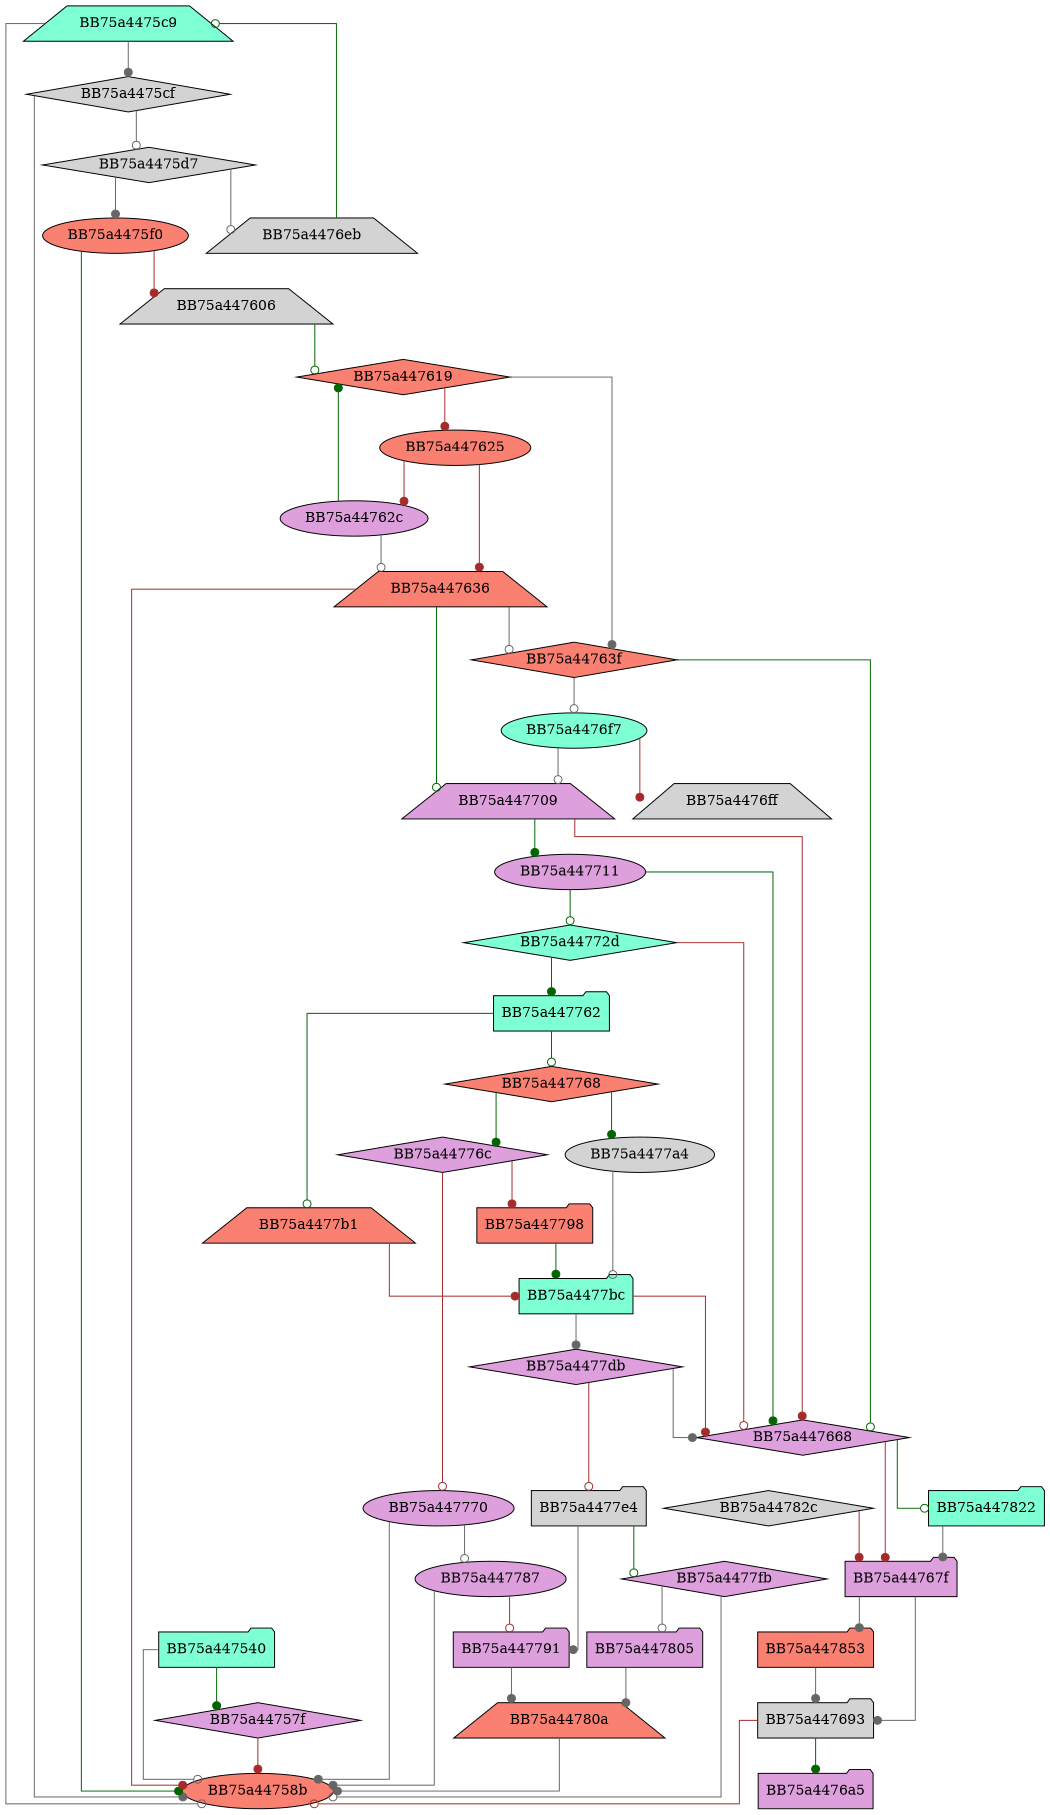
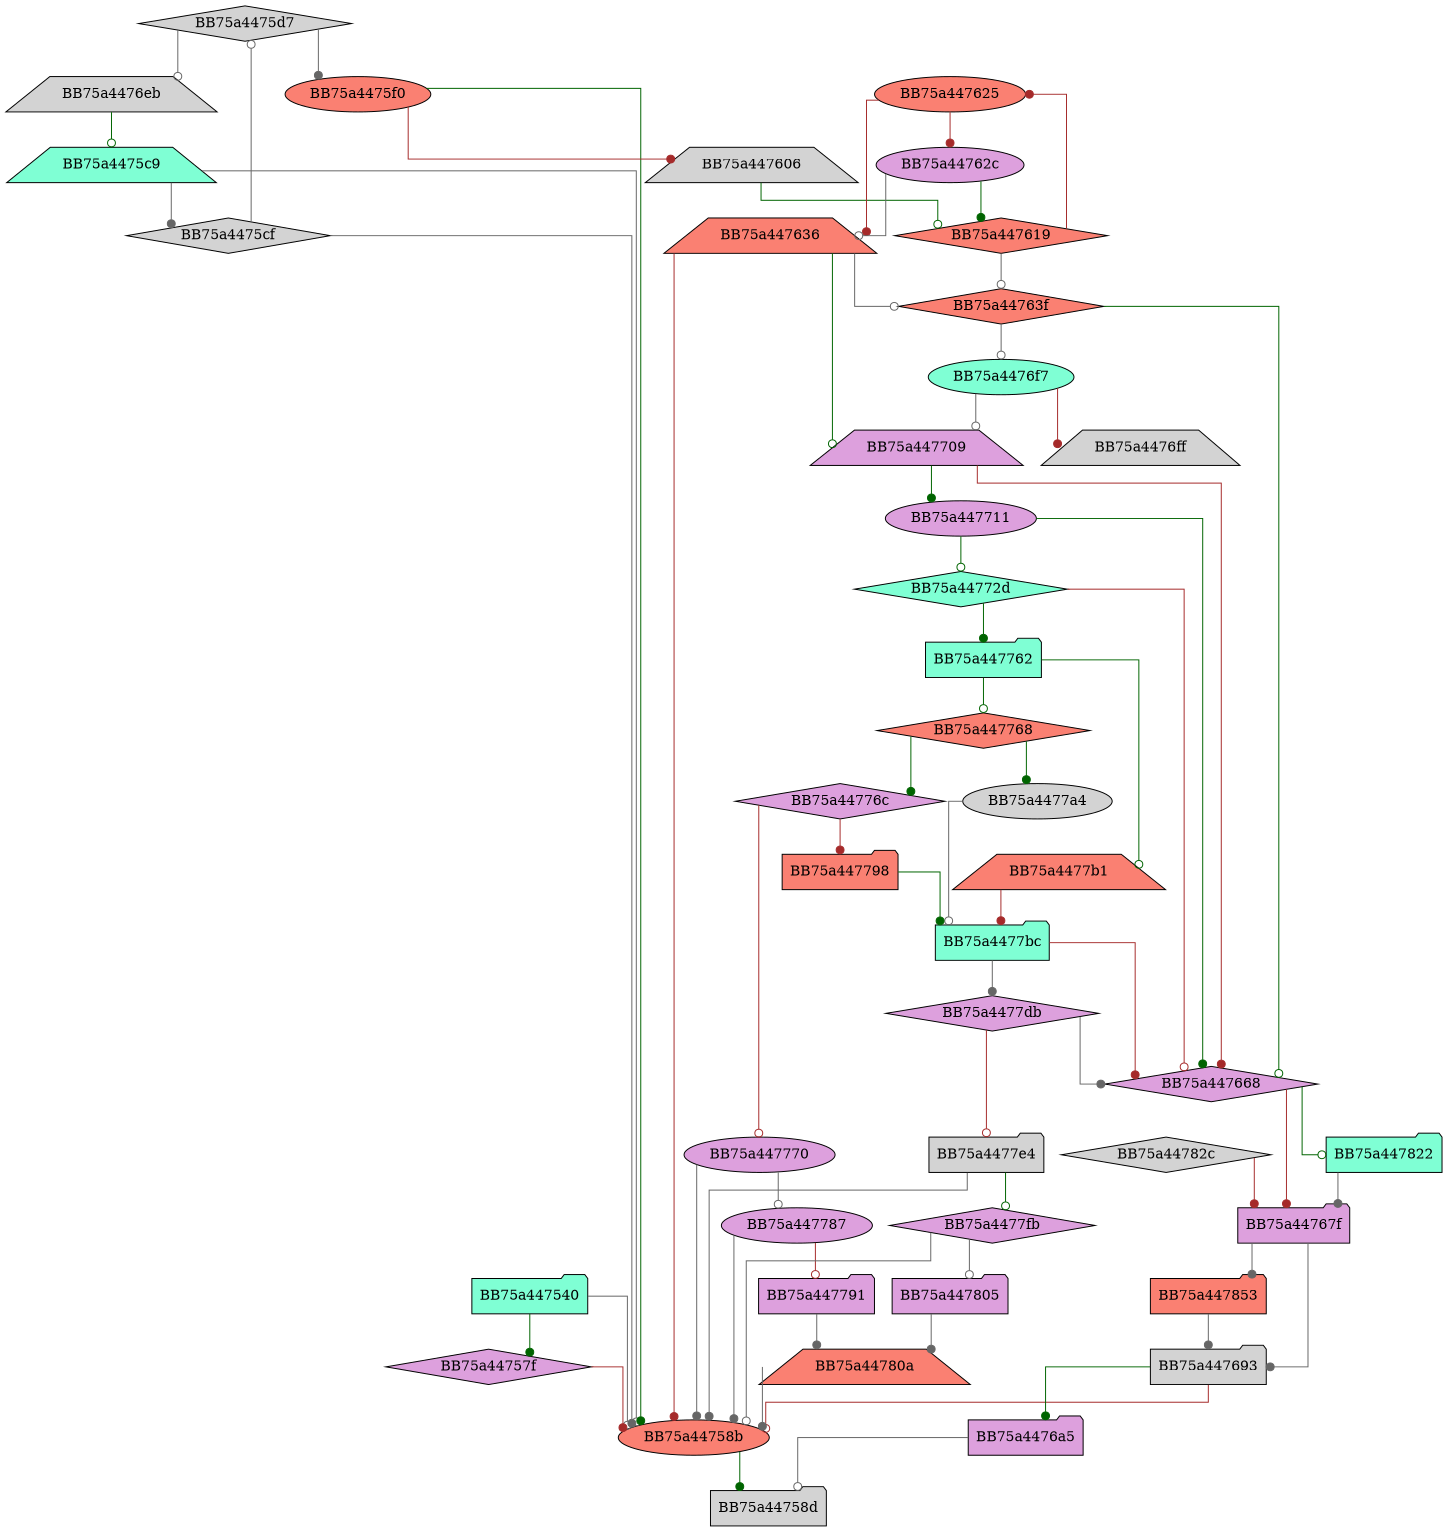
(612, 458) -> (1001, 267)
none -> (768, 1508)
(578, 1588) -> (736, 1190)
